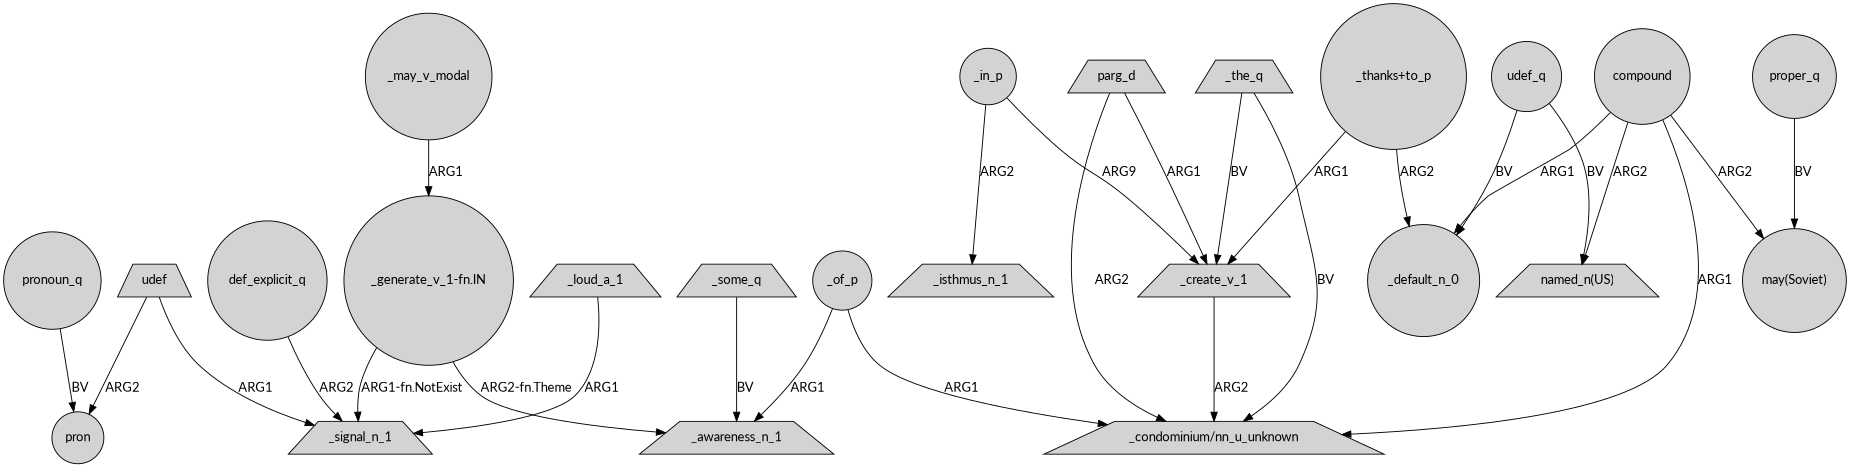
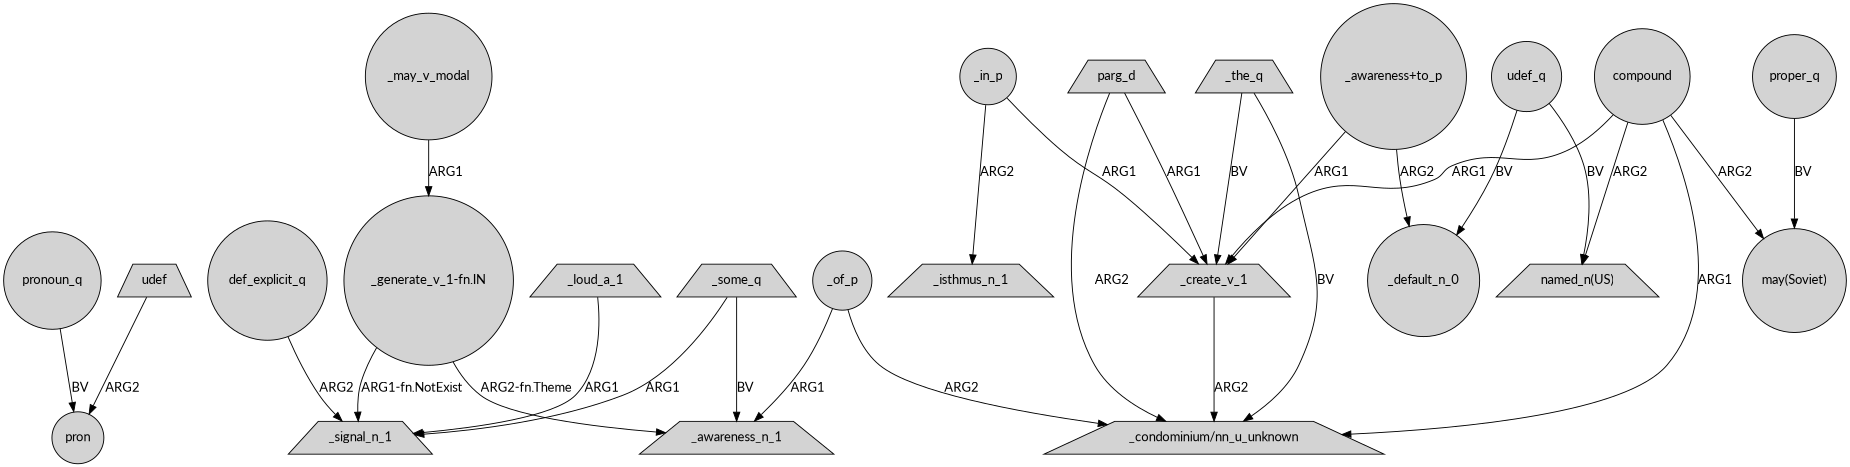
(1394, 77) -> (1394, 77)
(1535, 169) -> (1420, 184)
(1119, 173) -> (1119, 173)
(215, 379) -> (595, 405)
(962, 388) -> (962, 388)
